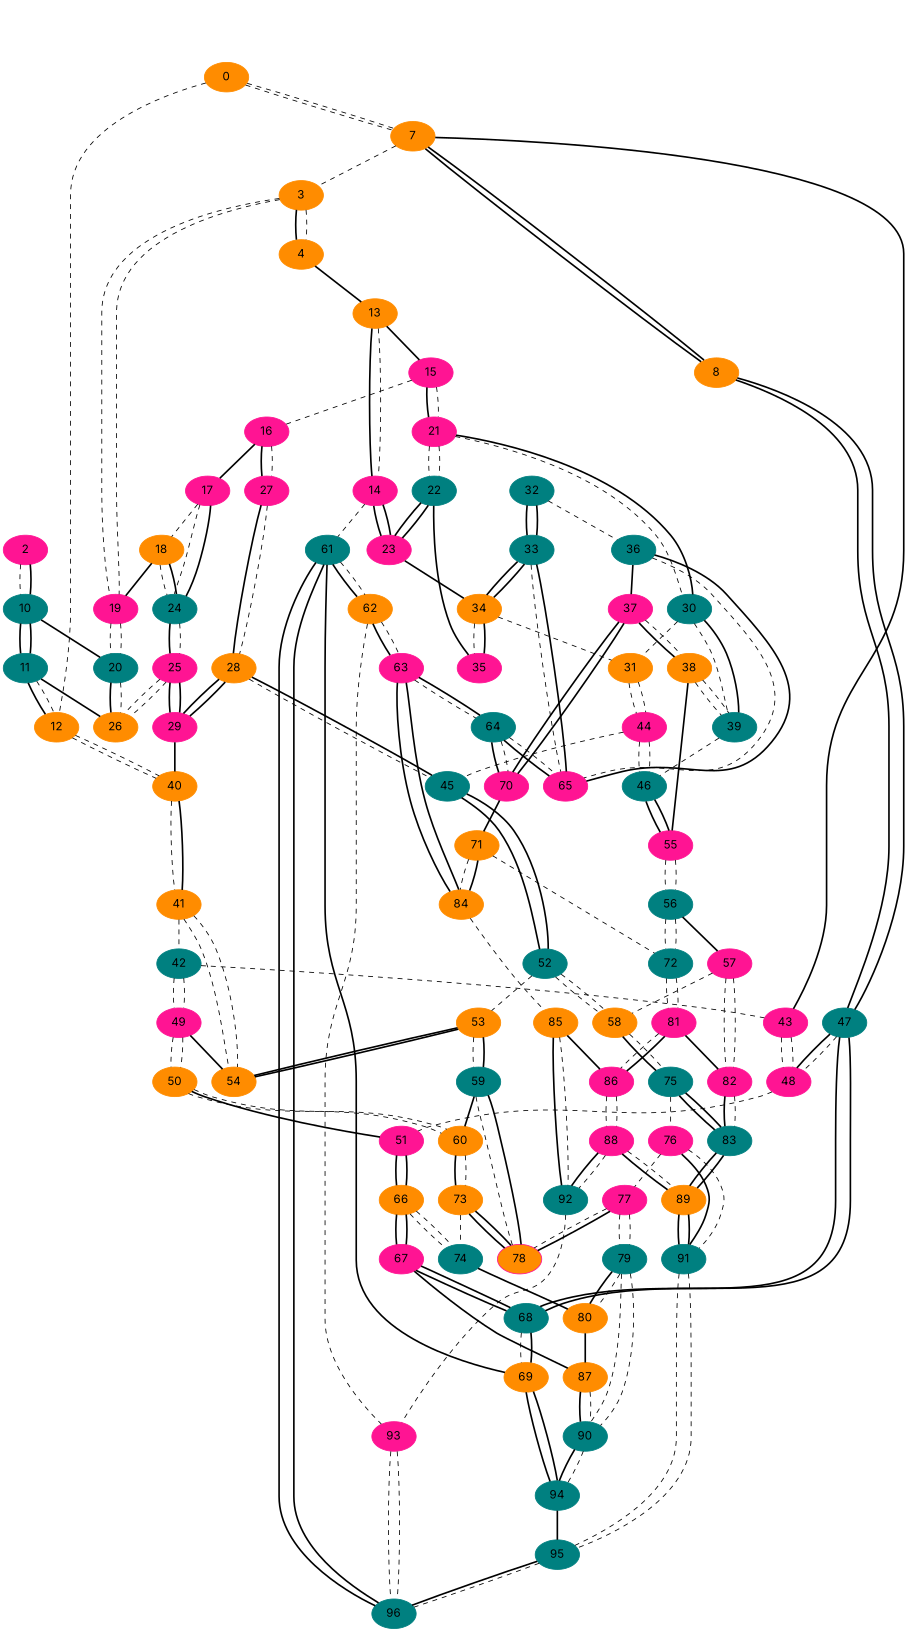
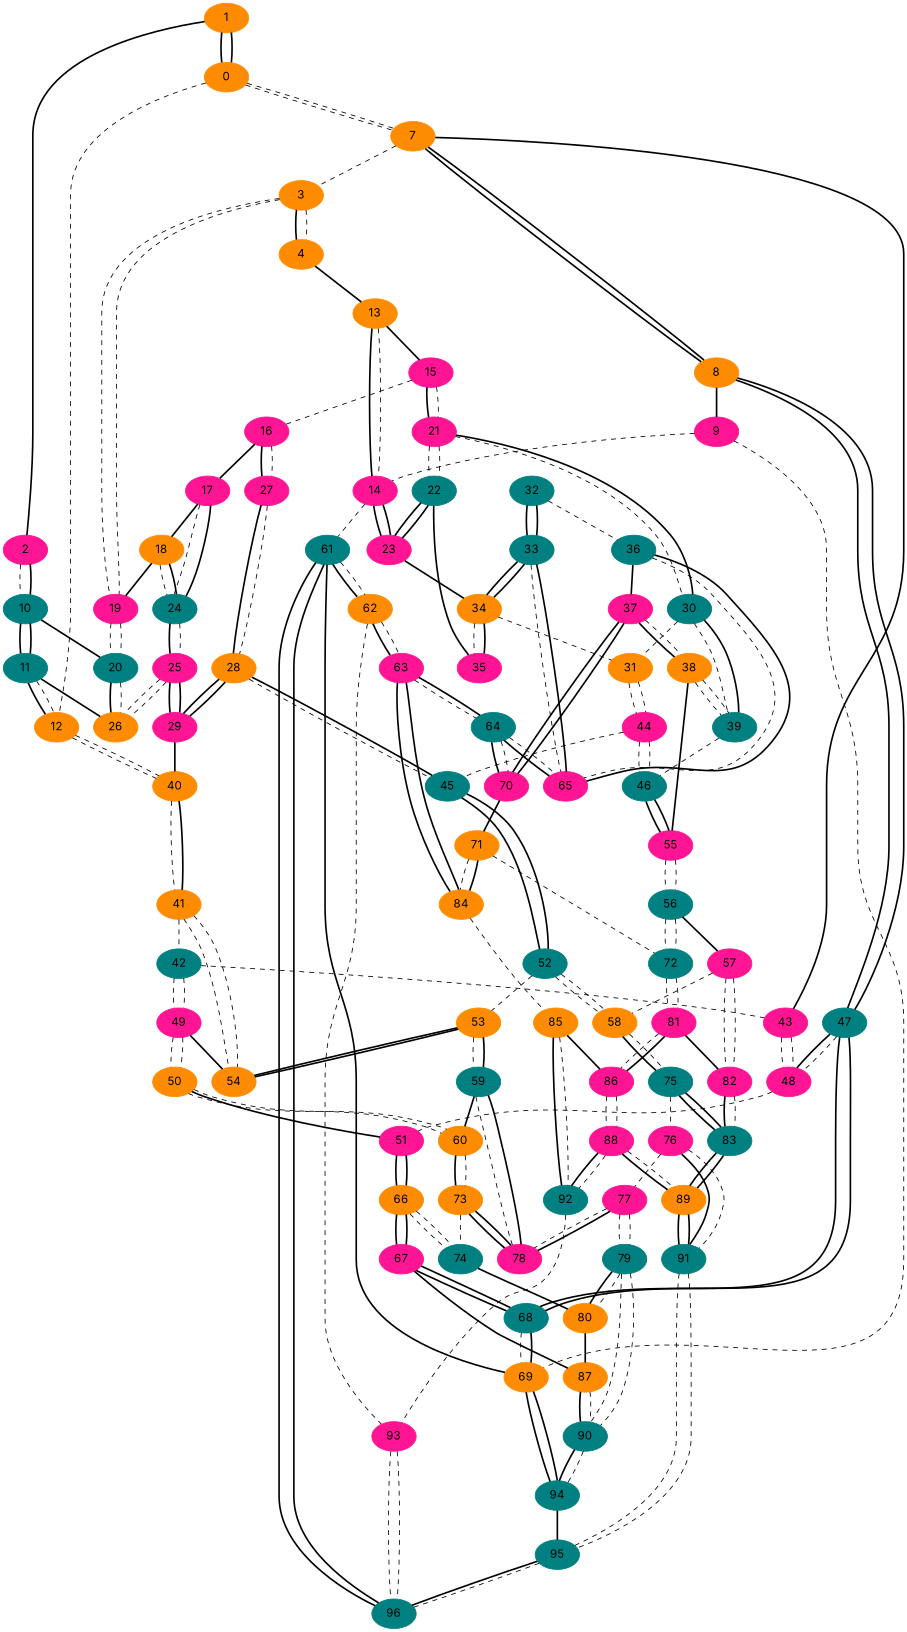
none -> (227, 18)
none -> (717, 432)
(185, 520) -> (185, 520)
(520, 1259) -> (520, 1259)
